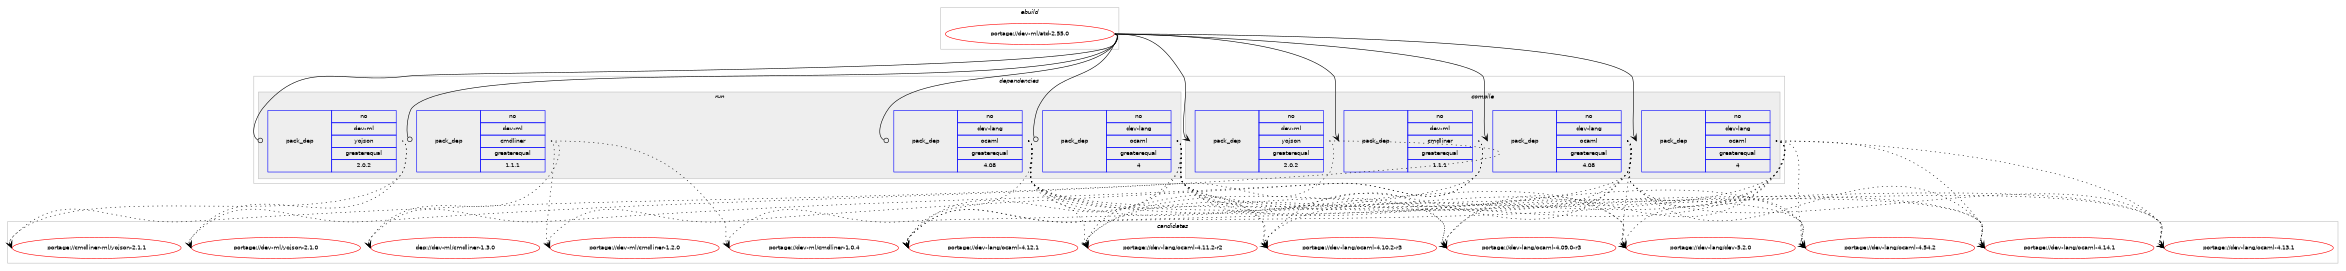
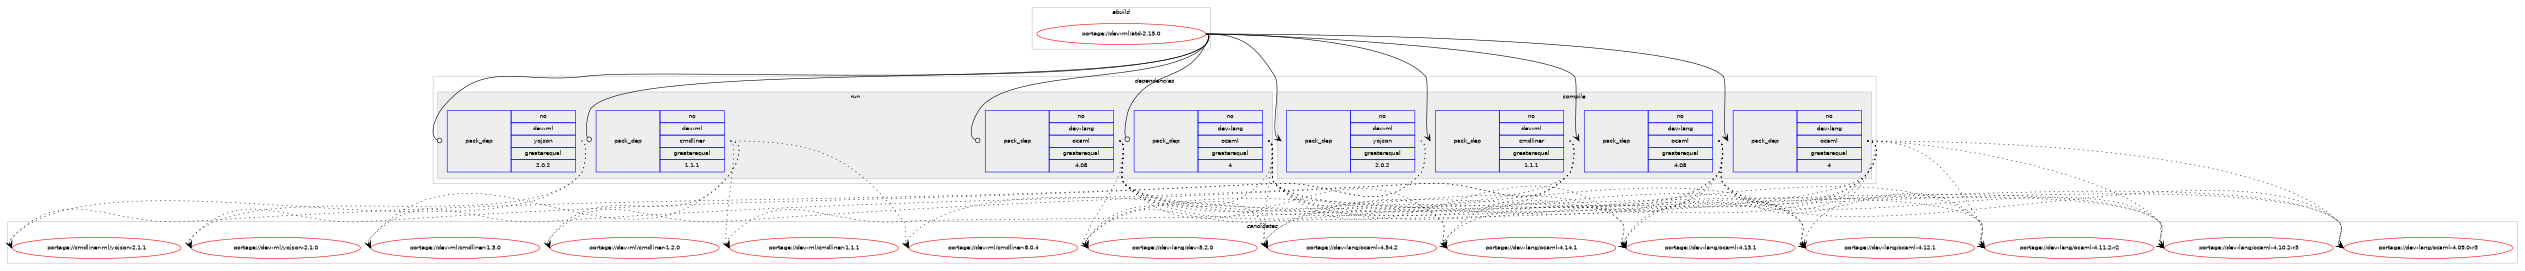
(1030, 34) -> (1121, 34)
(455, 248) -> (455, 248)
none -> (814, 248)
(814, 248) -> (993, 248)
